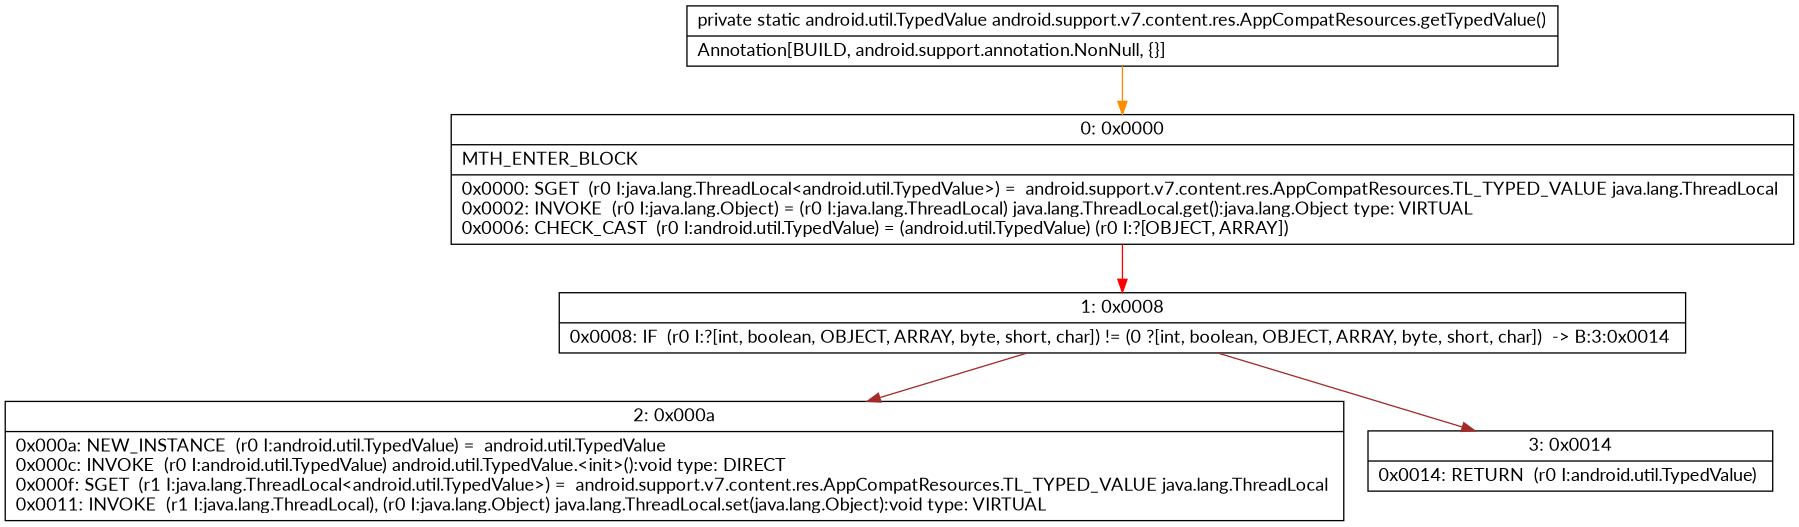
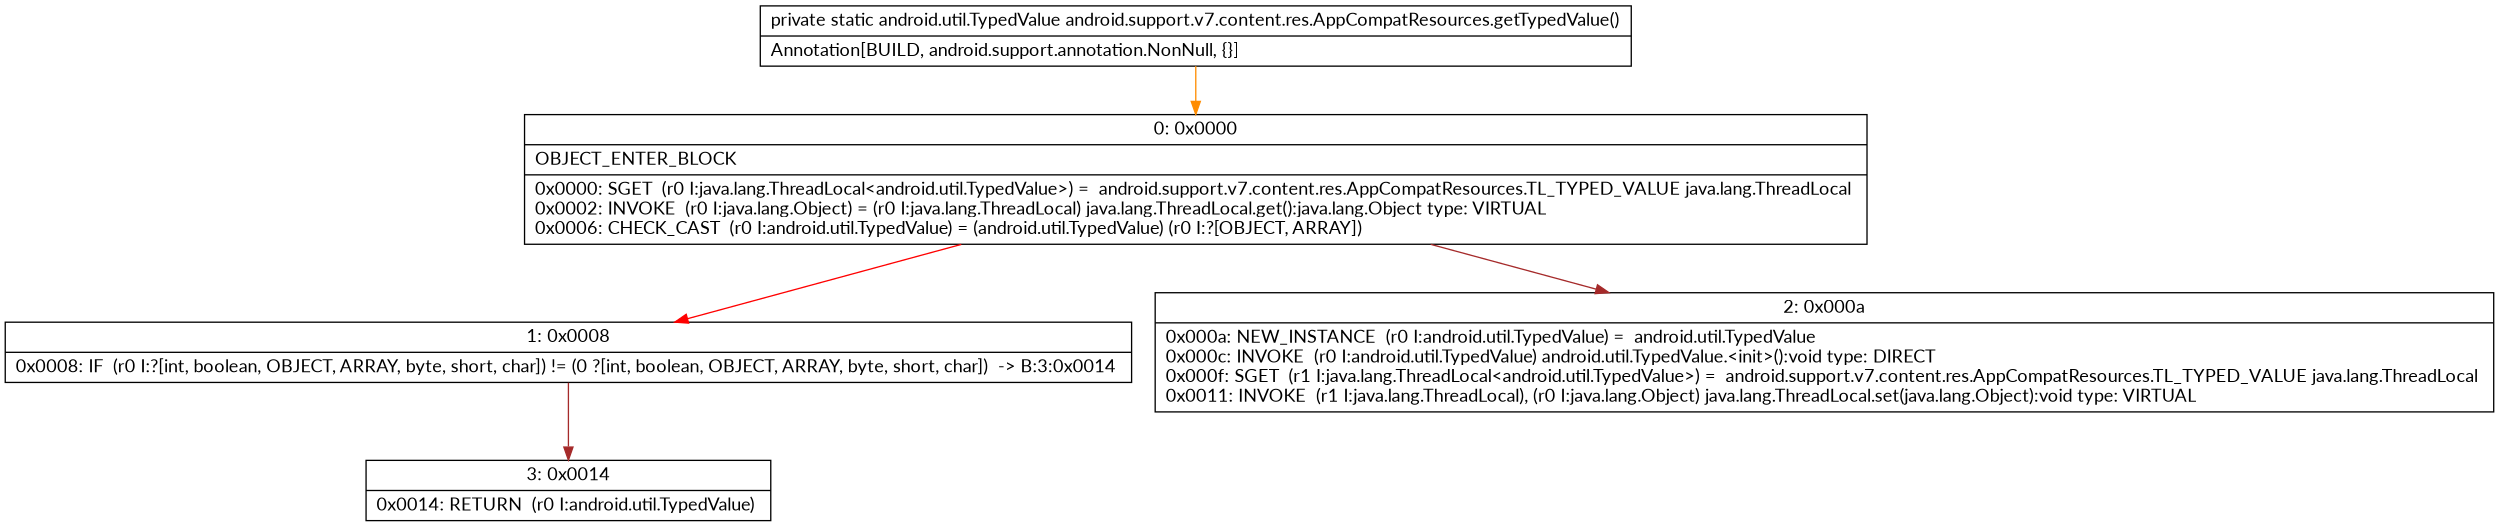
(550, 159) -> (636, 159)
(954, 375) -> (1513, 267)
